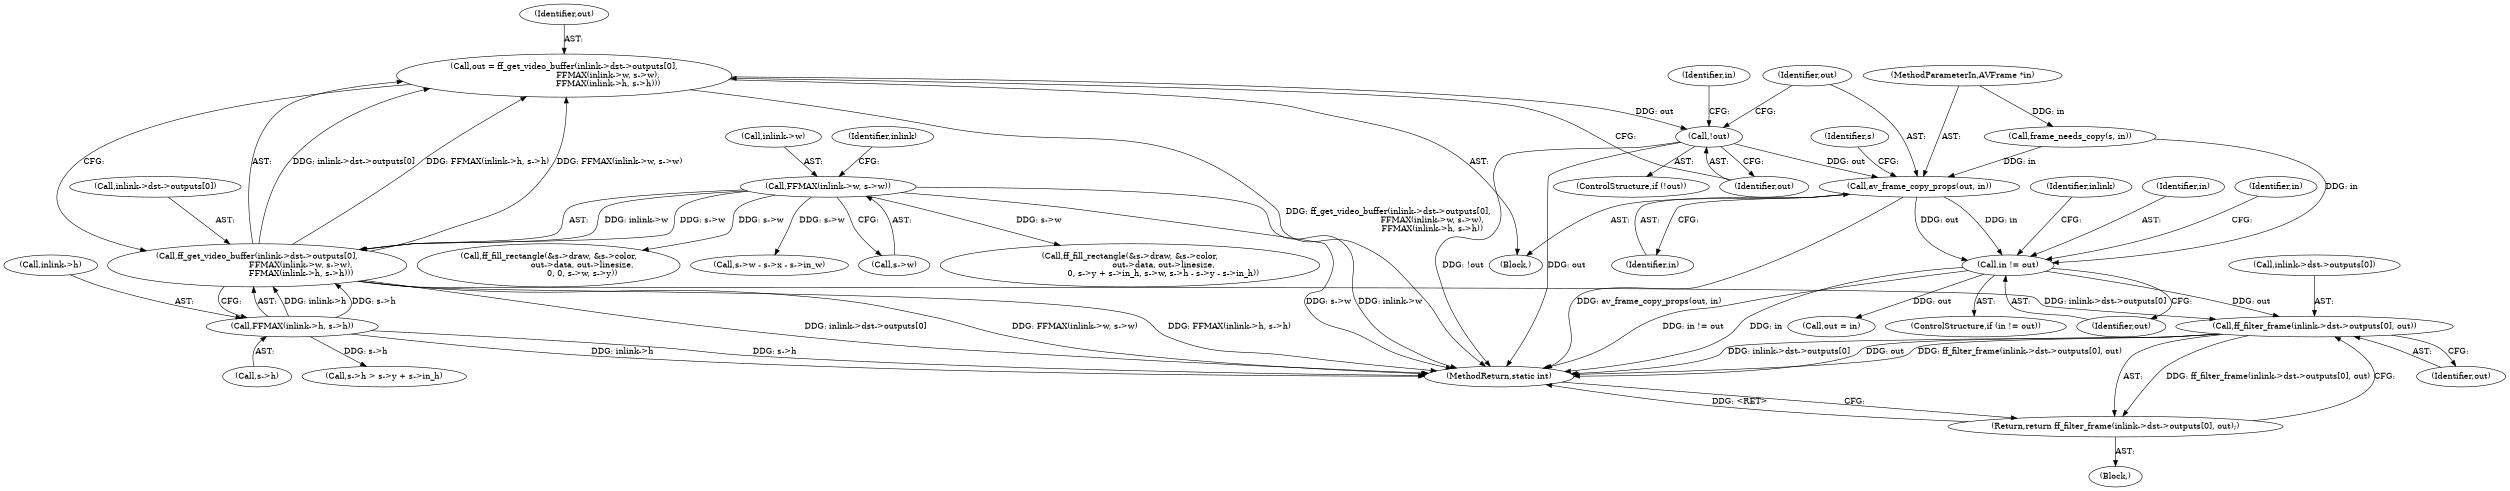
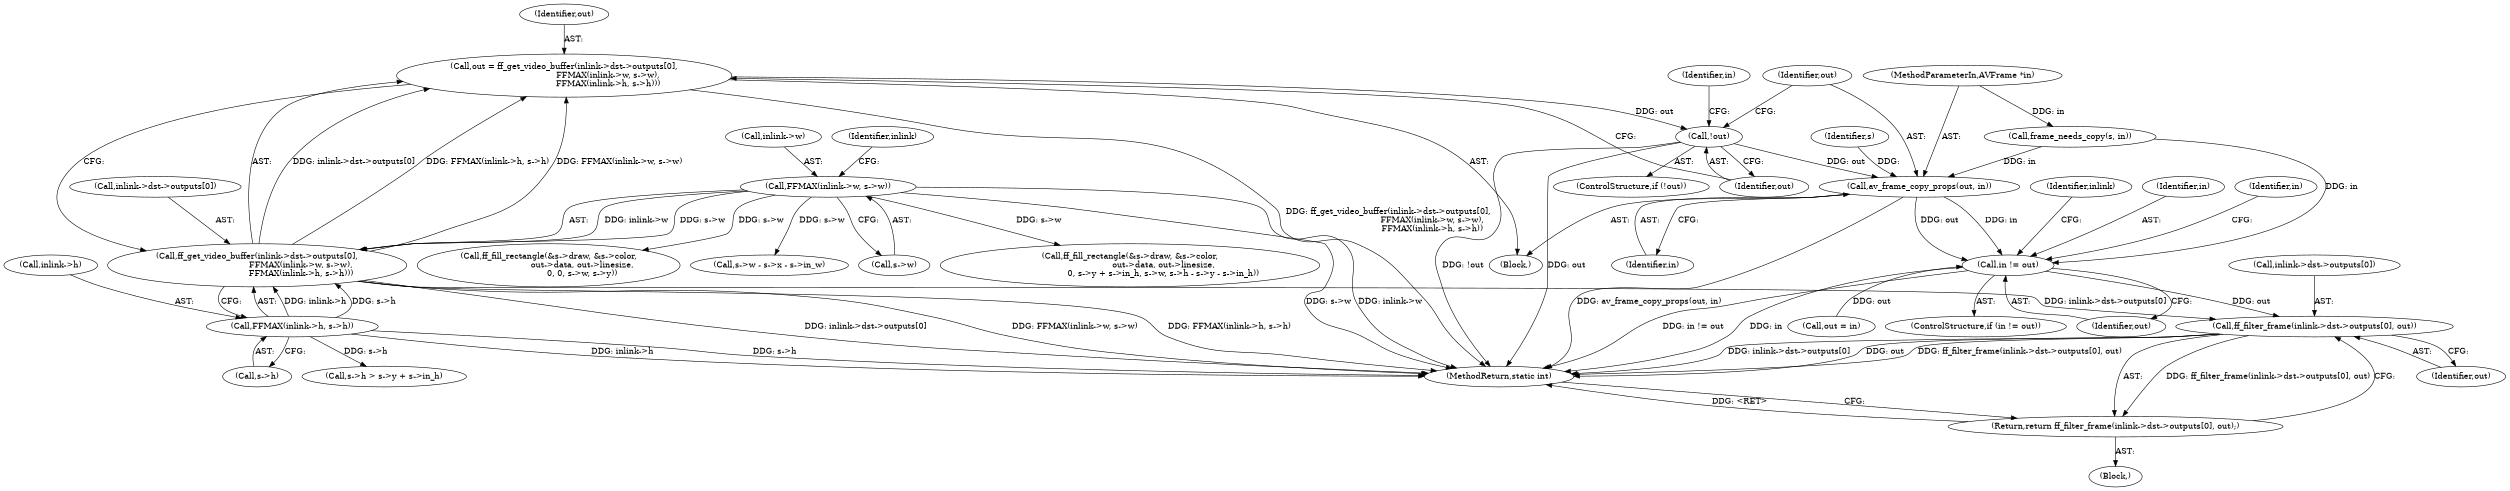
(1890, 162) -> (1890, 162)
(1920, 296) -> (1872, 287)
none -> (283, 351)
